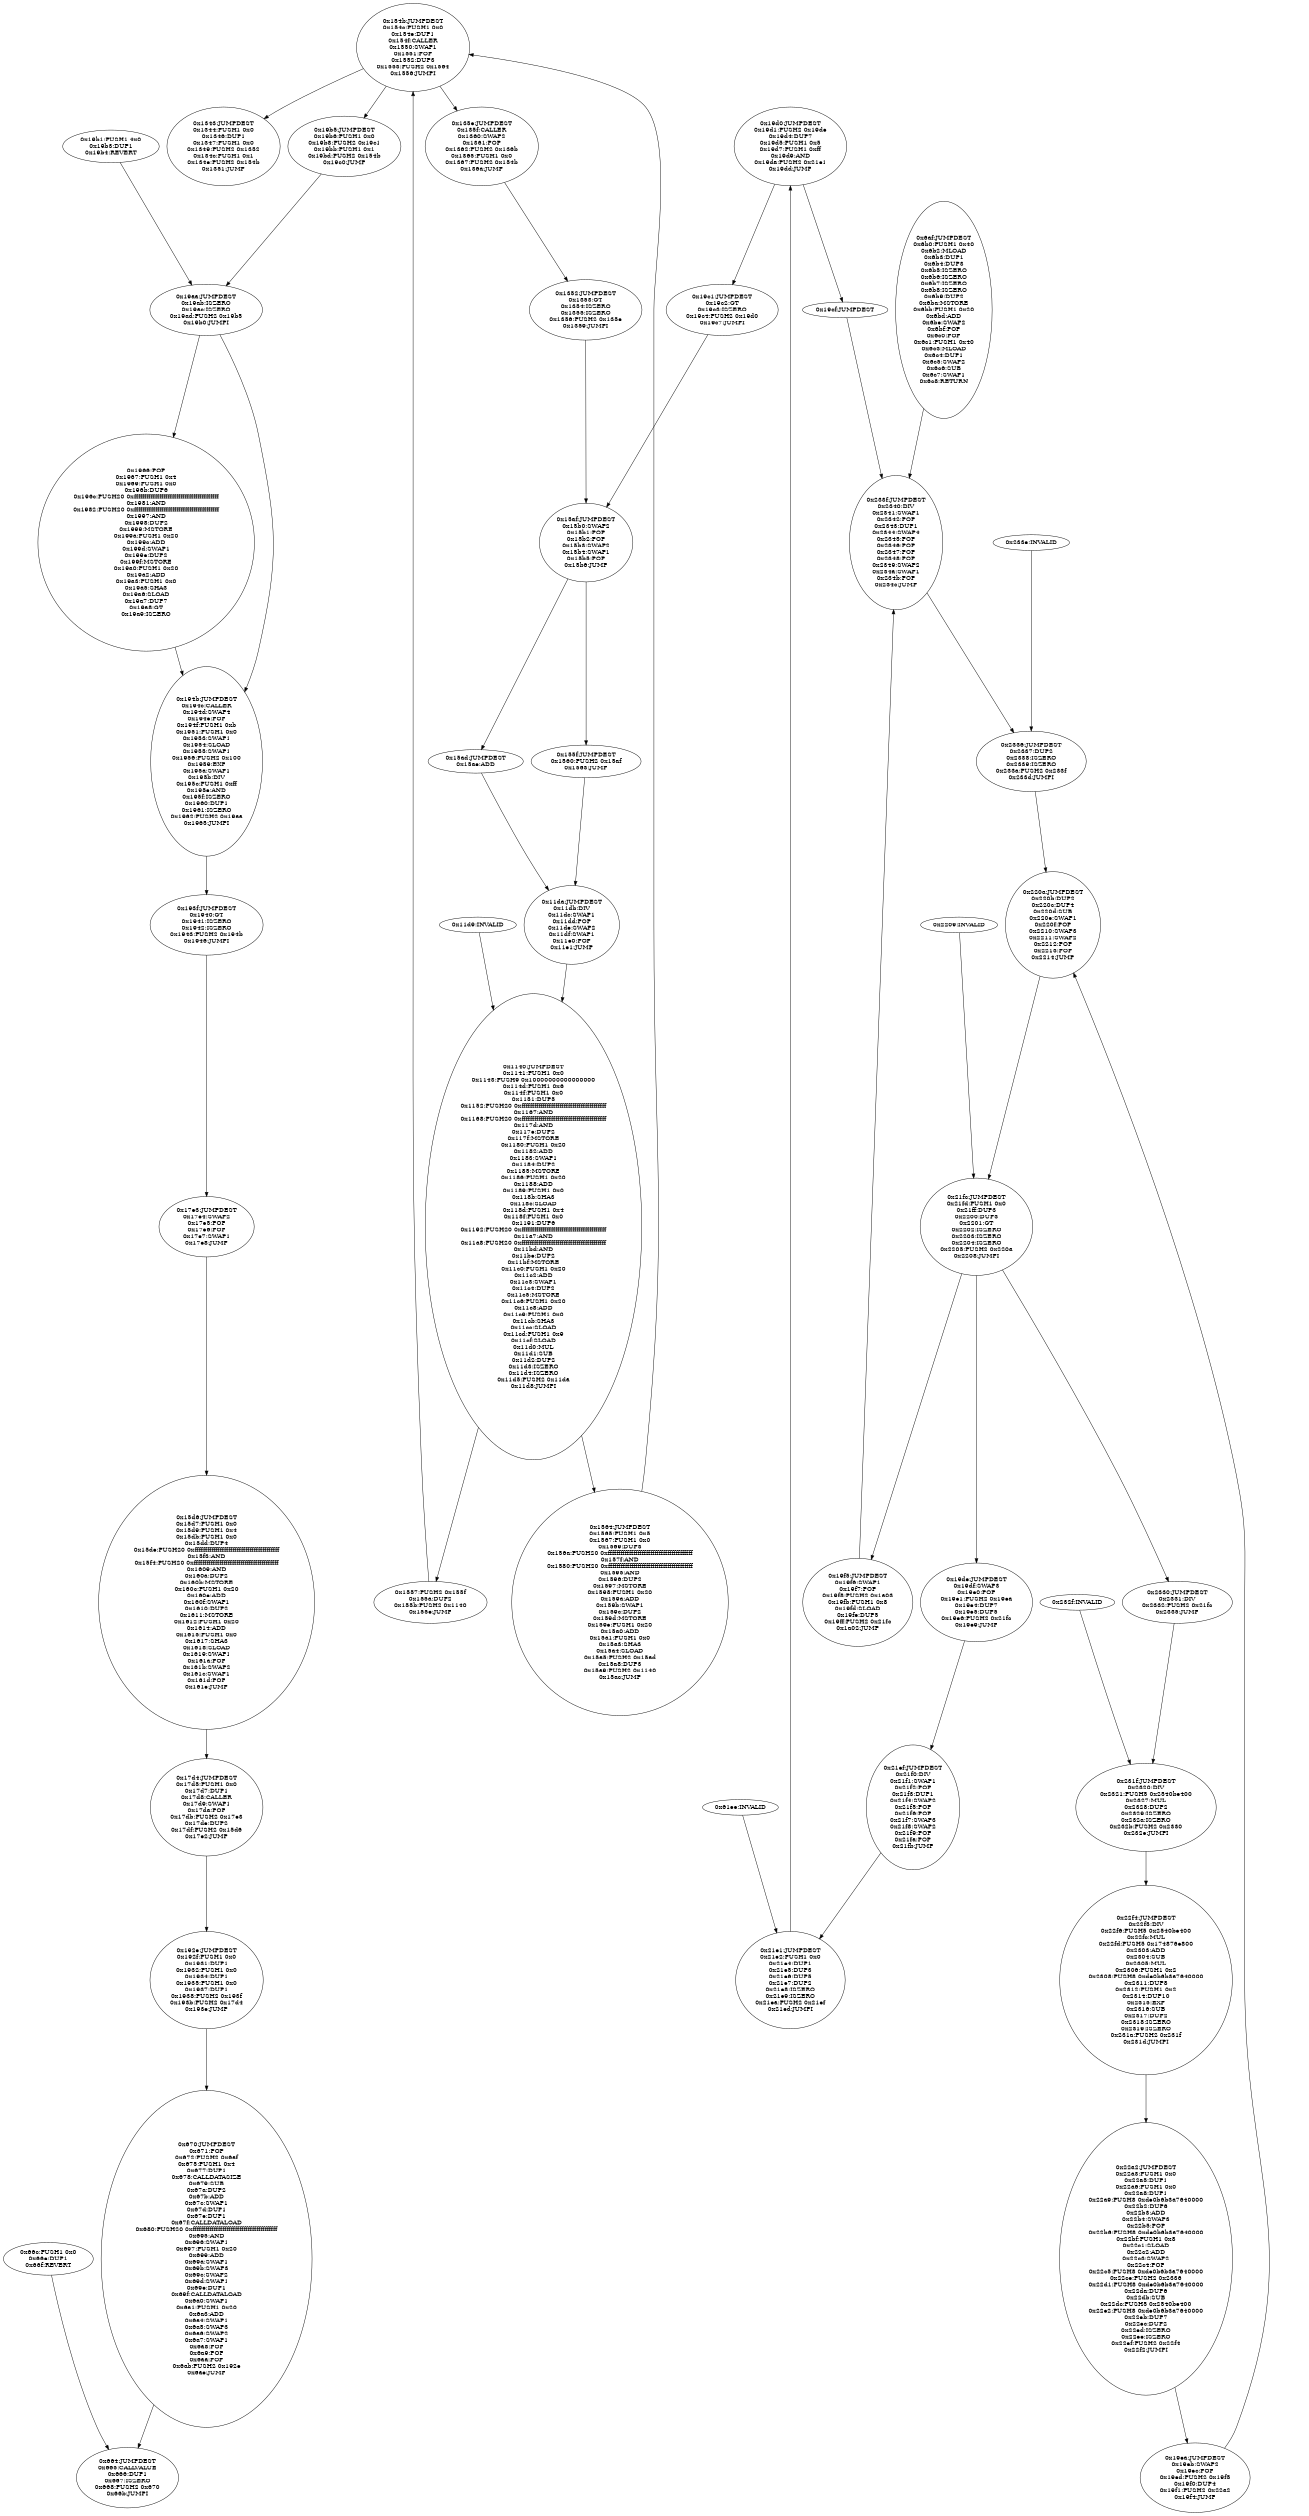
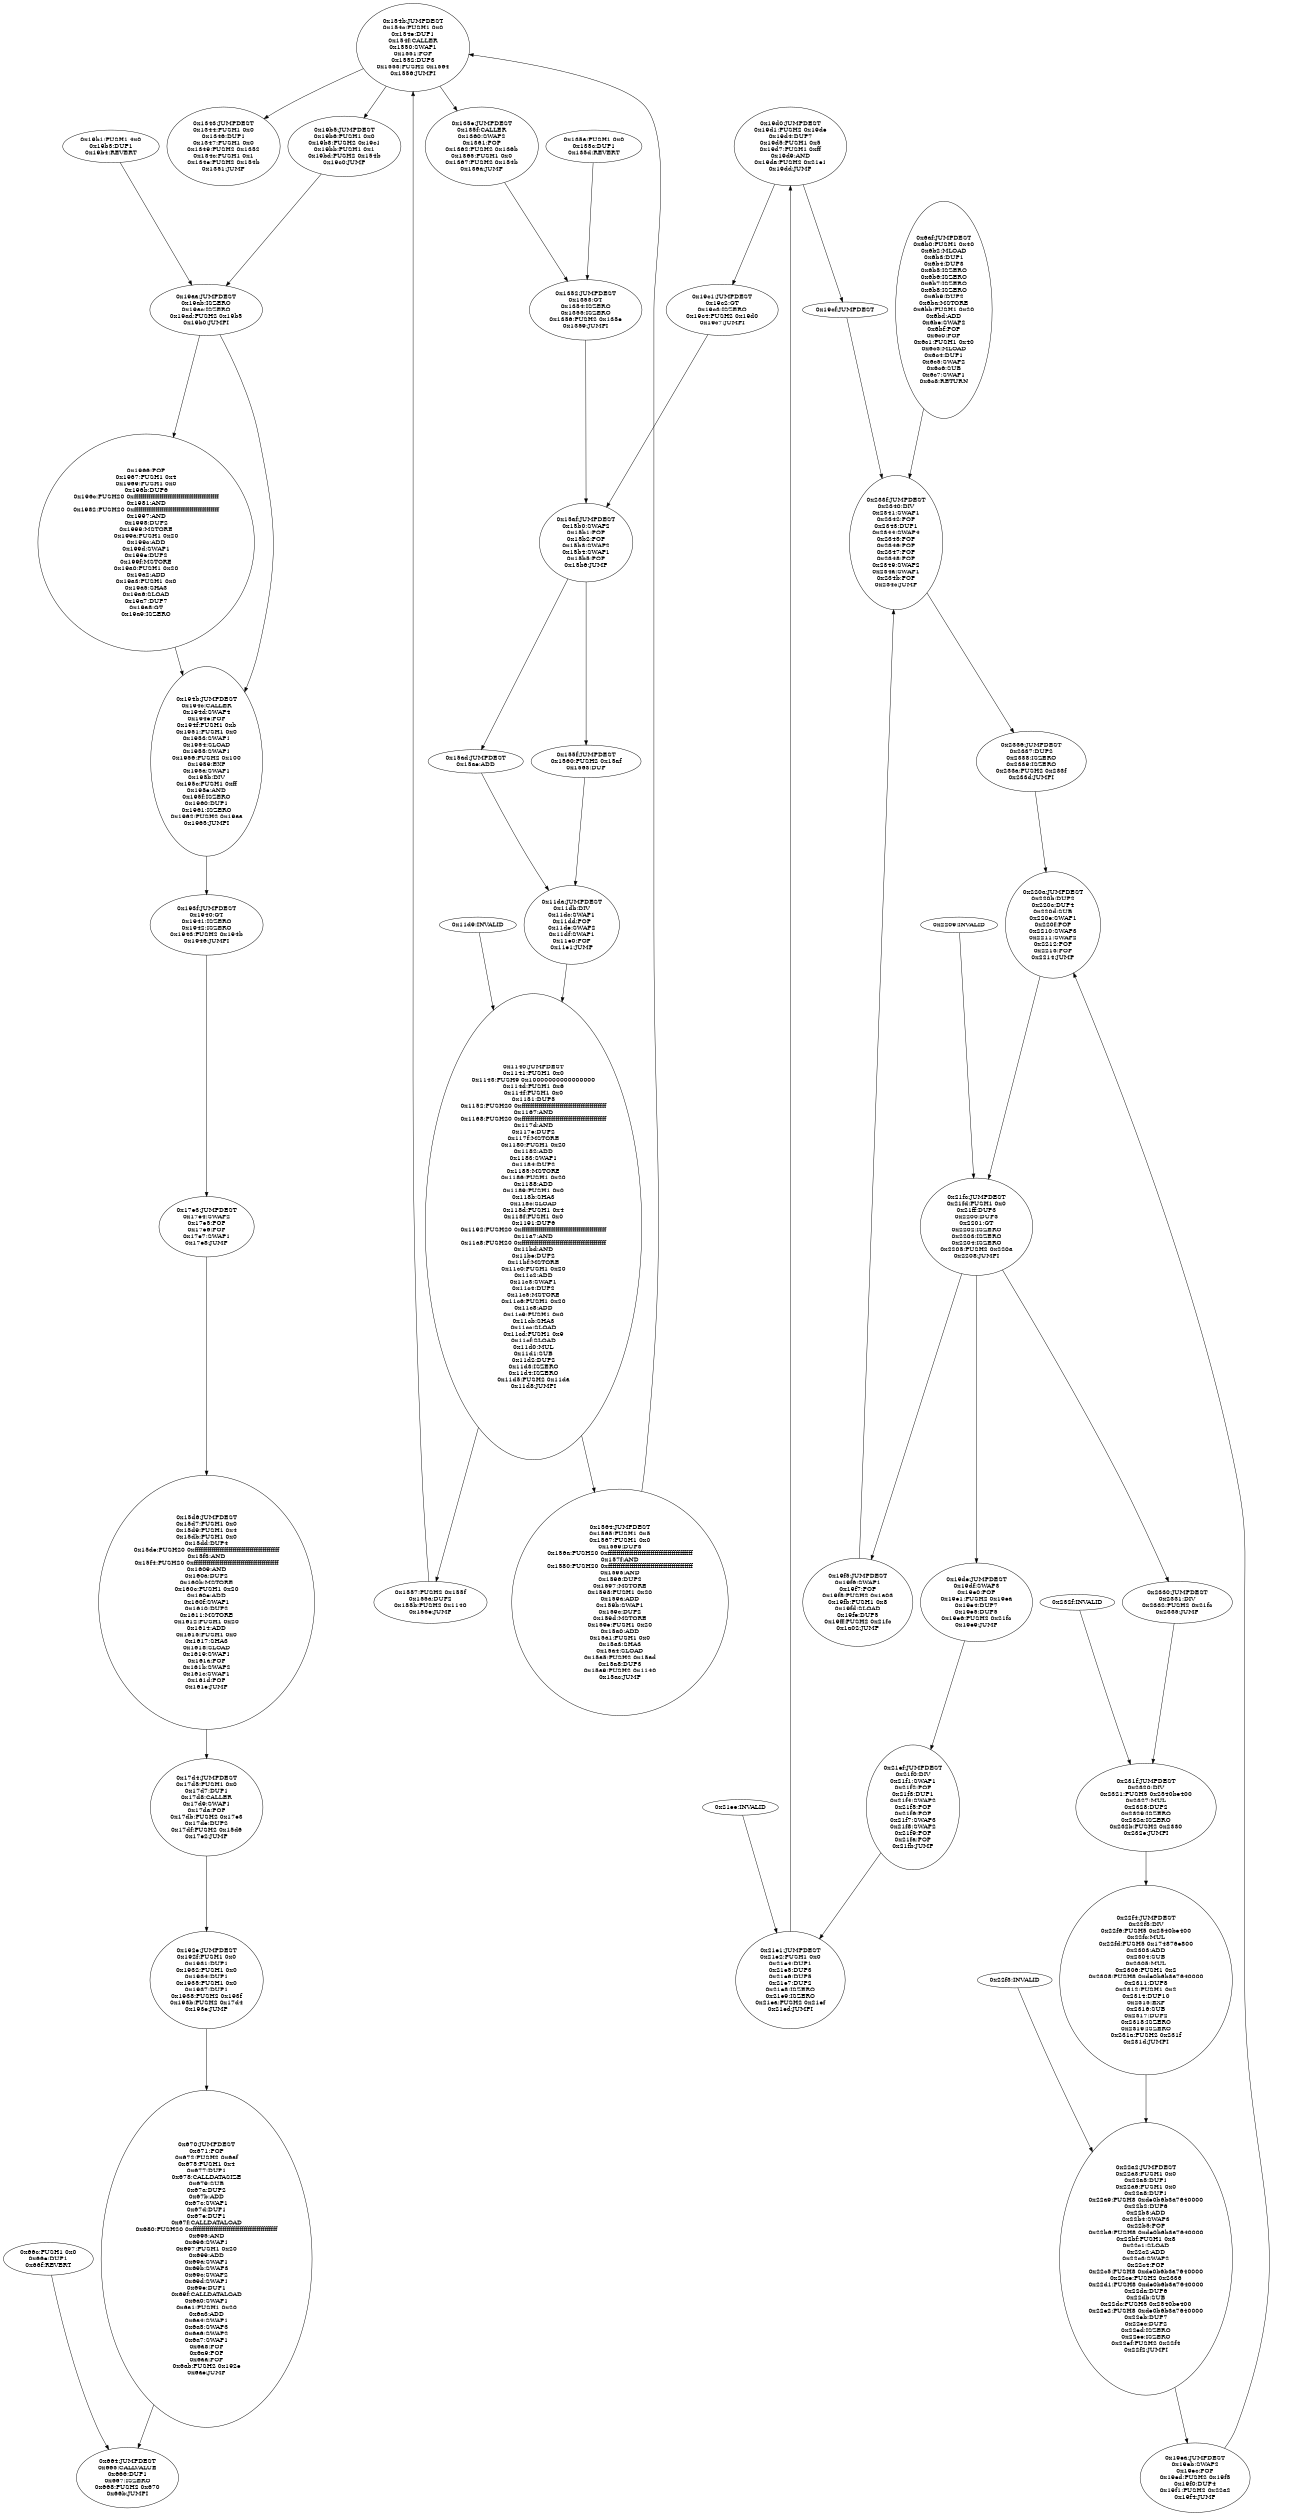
none -> (594, 146)
(1031, 543) -> none
(586, 761) -> (586, 761)
(740, 1807) -> (740, 1807)
none -> (1015, 1980)
